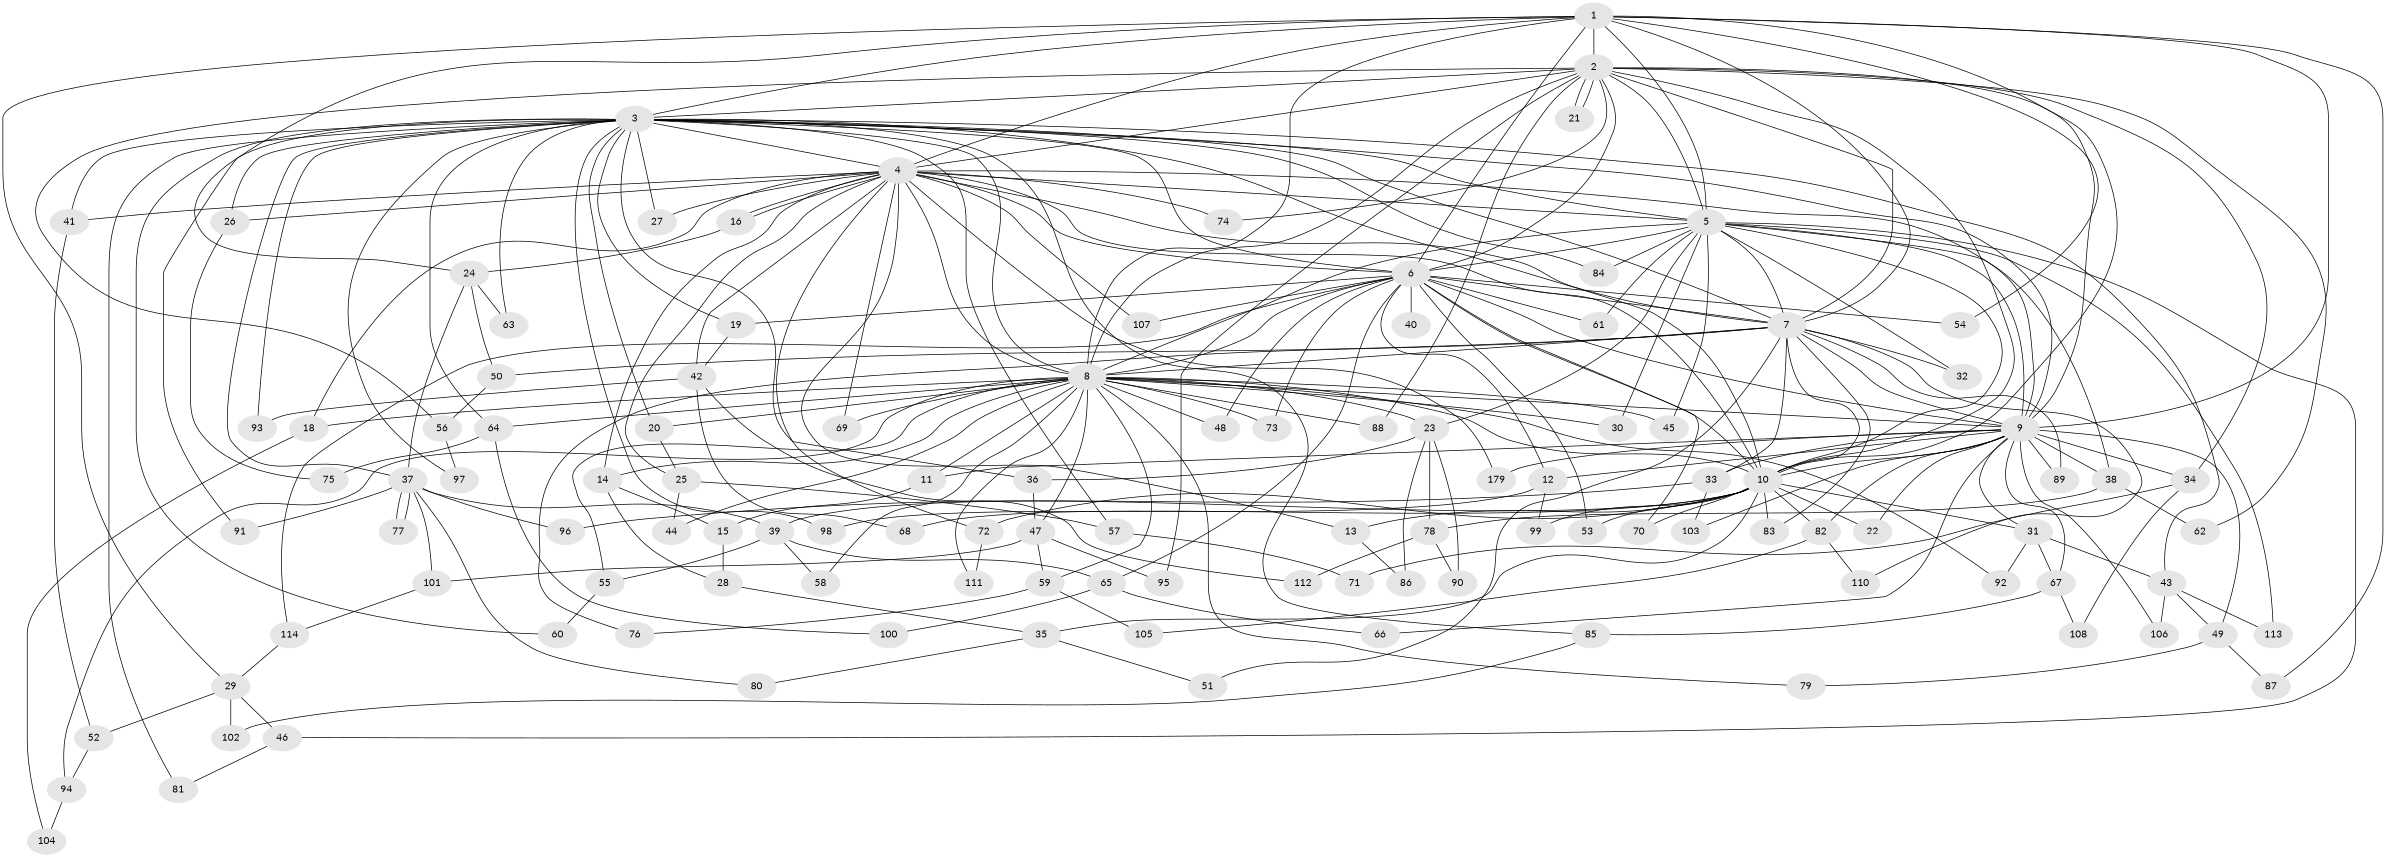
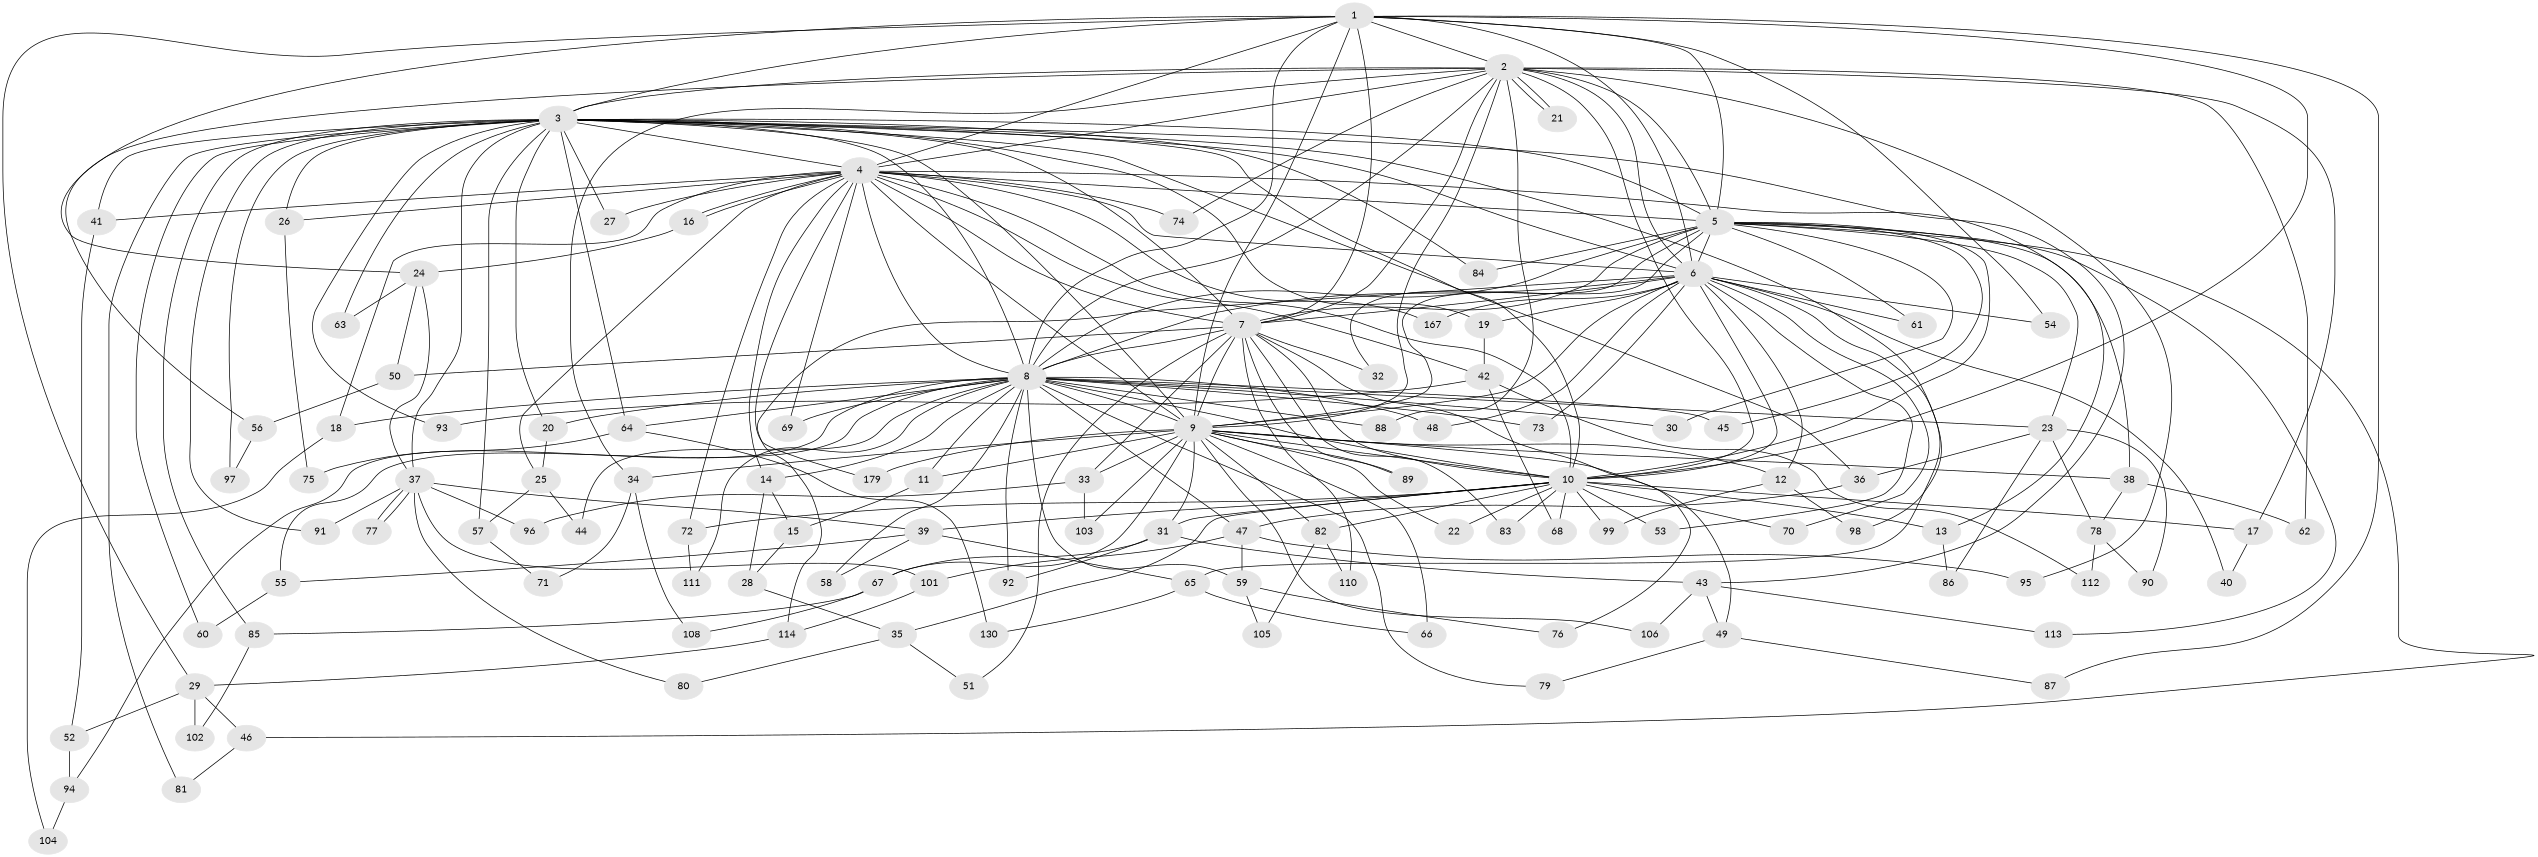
(1142, 325) -> (1433, 325)
none -> (2253, 532)
(889, 635) -> (989, 635)
